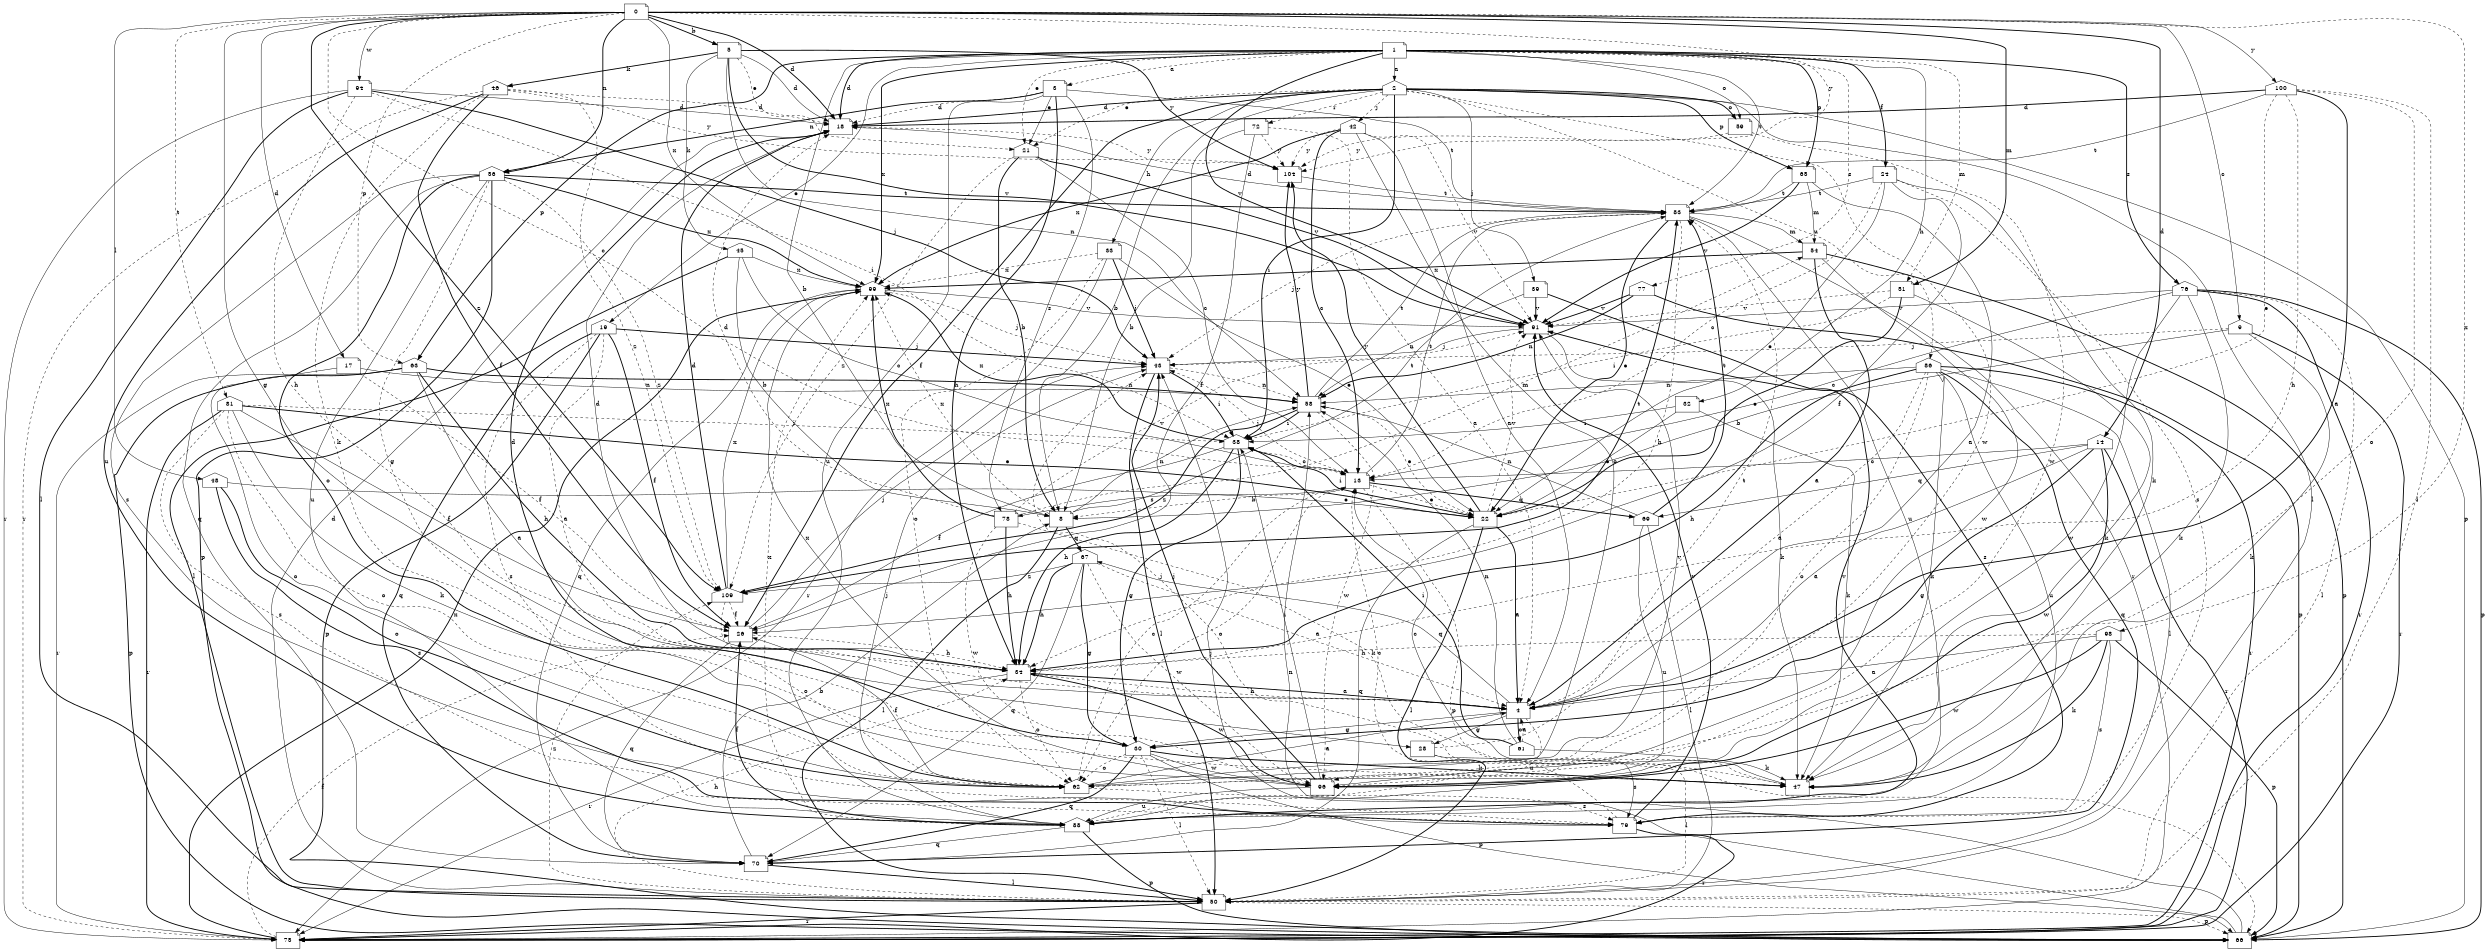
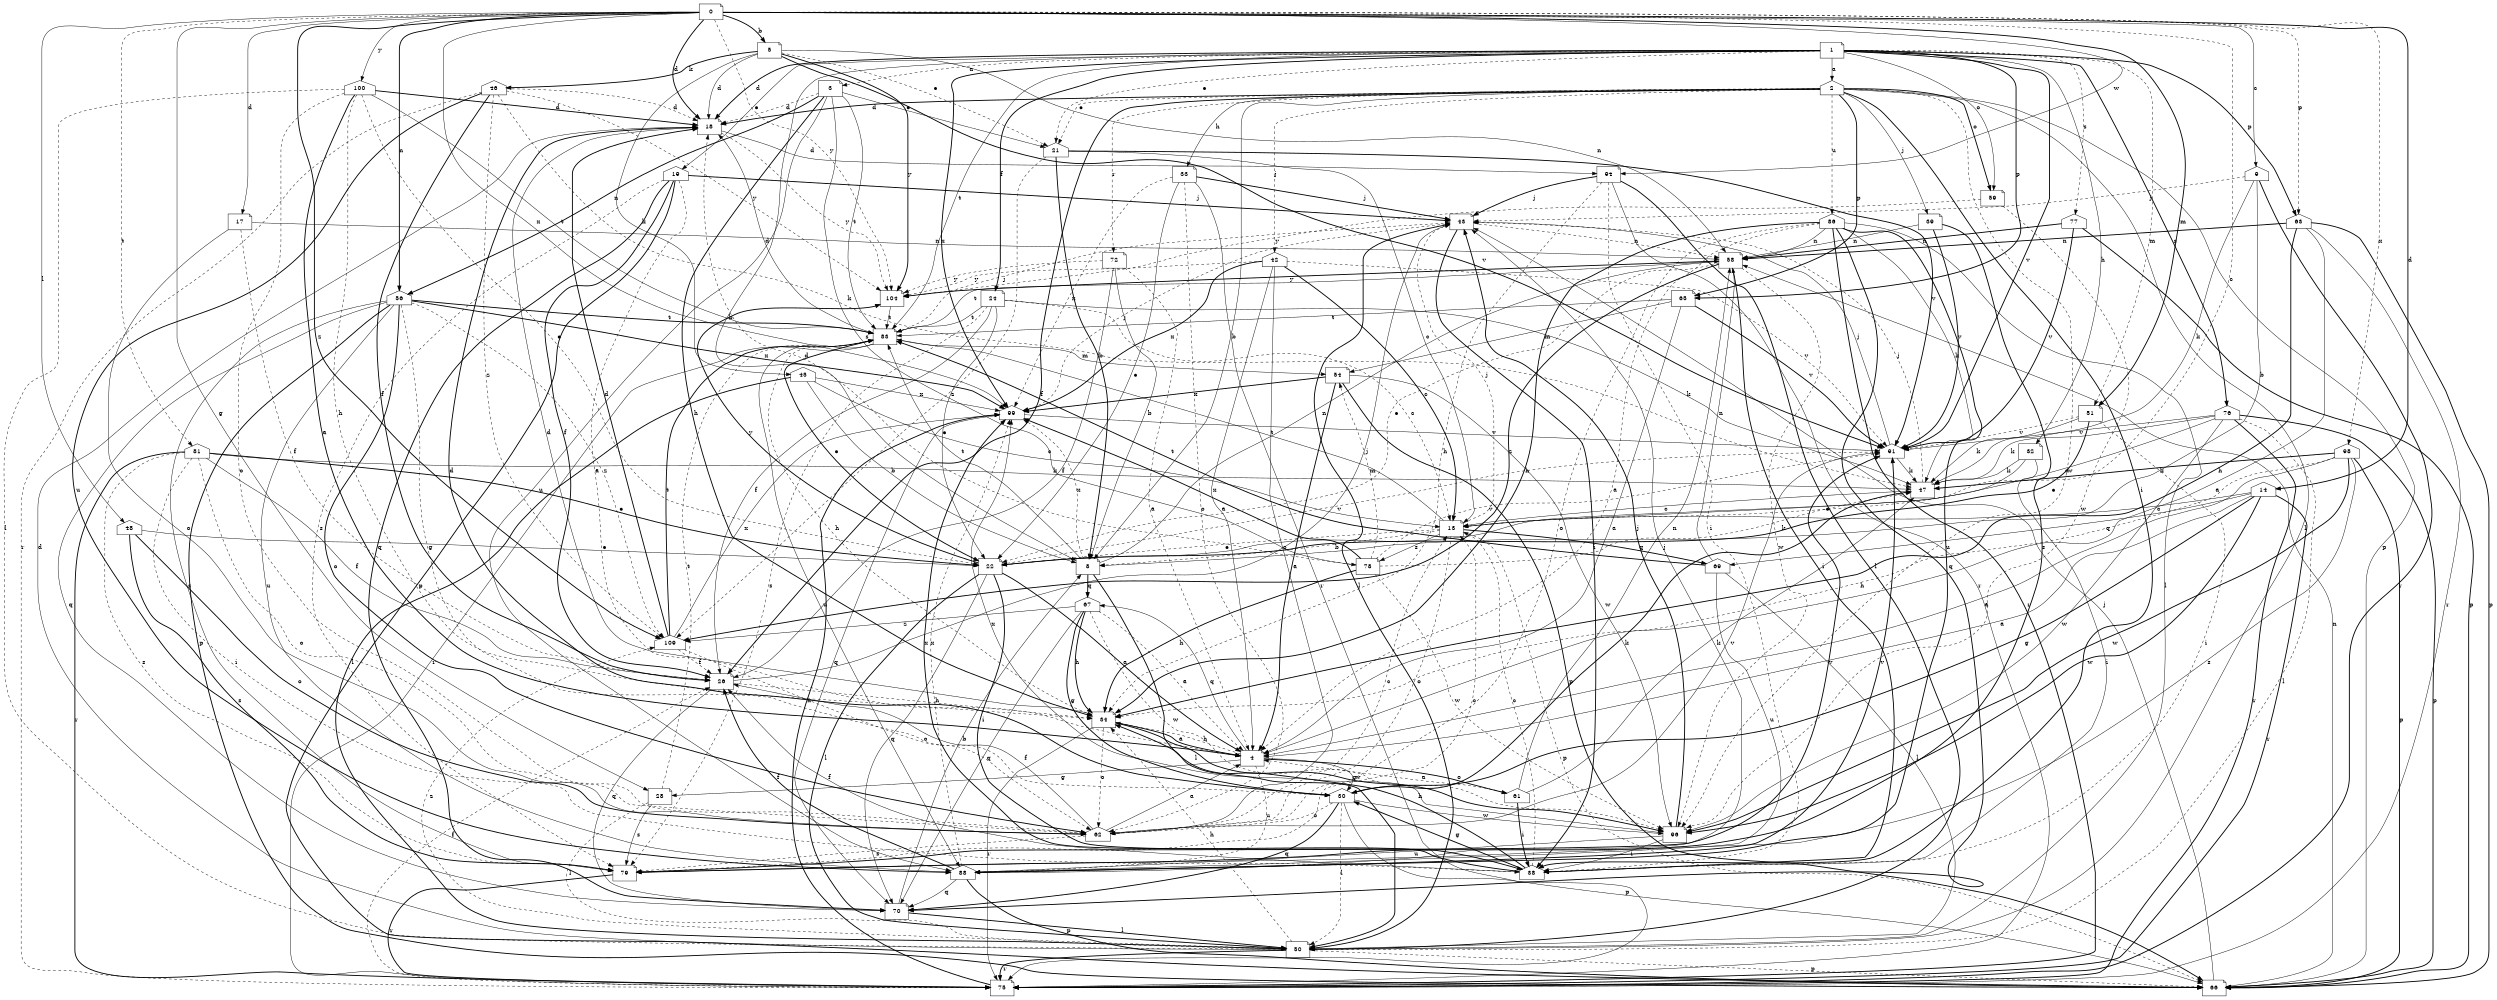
(621, 107) -> (1155, 166)
(1769, 806) -> (1739, 850)
